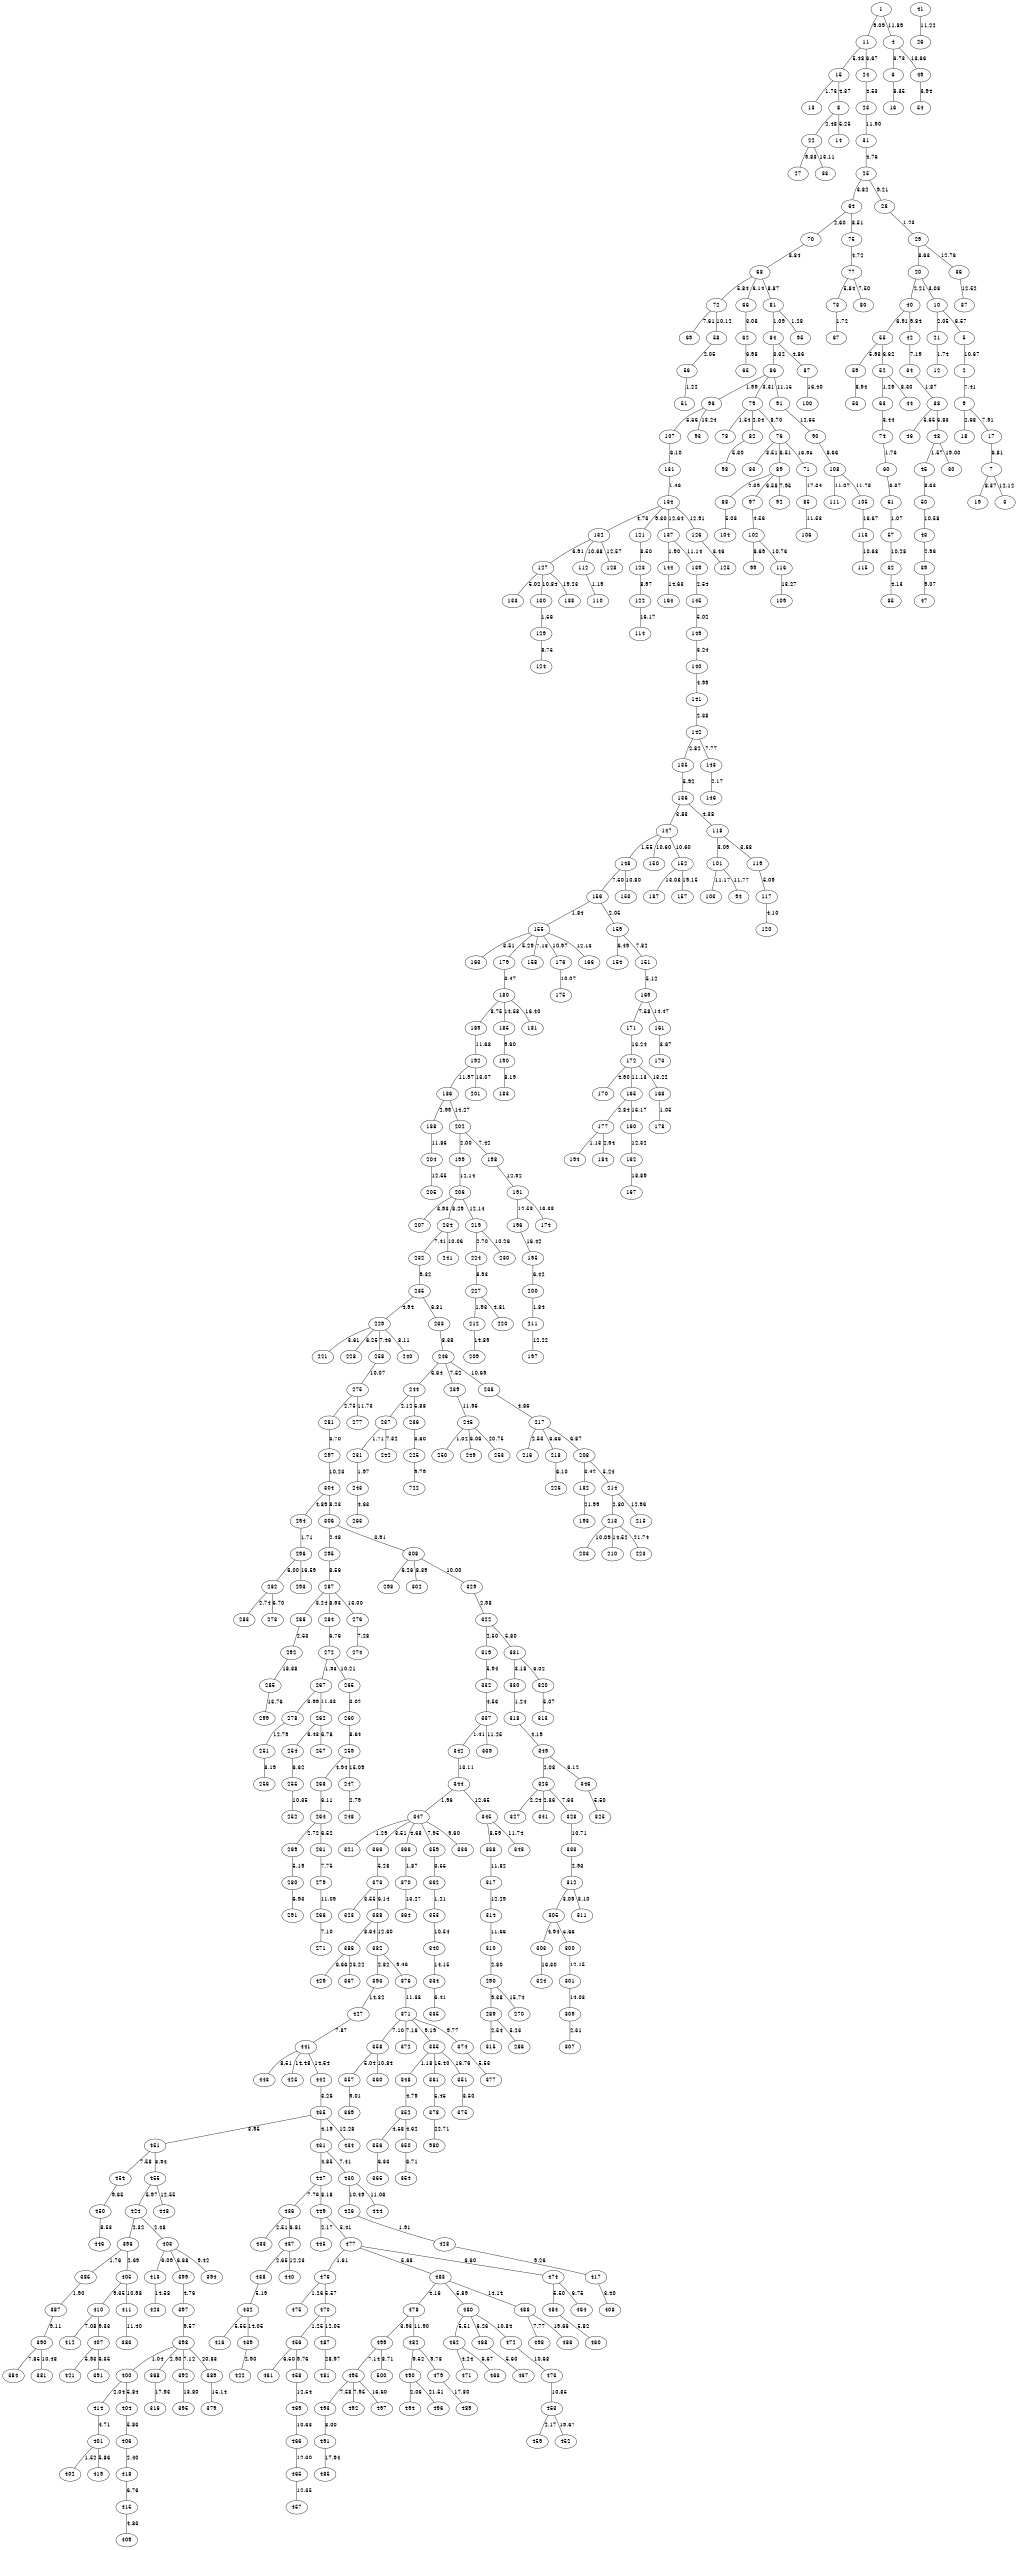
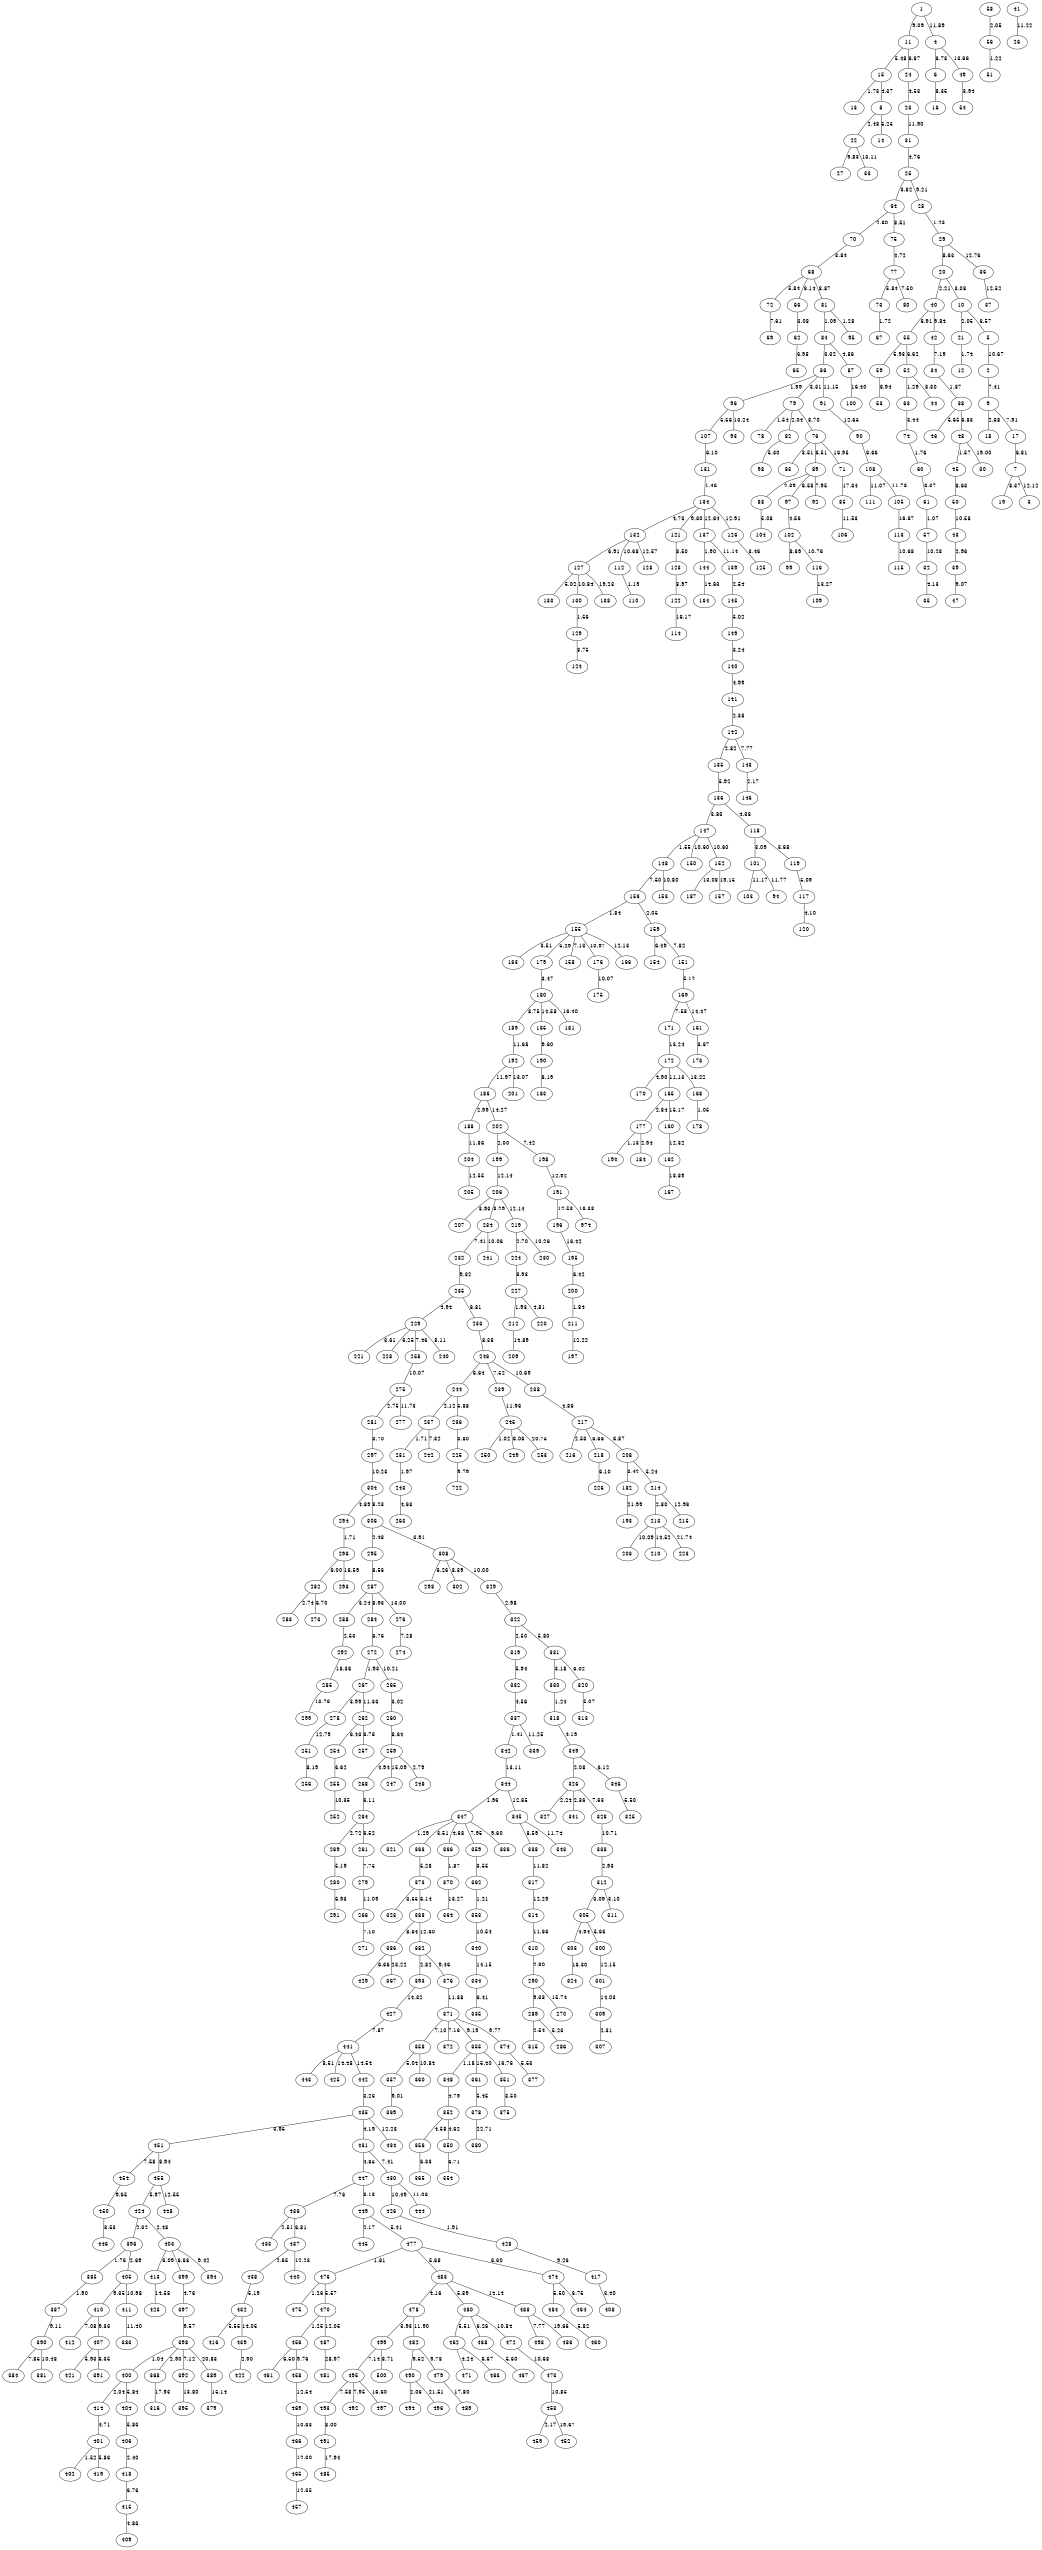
(716, 322) -> none
(546, 1226) -> (586, 1226)
(349, 1801) -> (409, 1766)
(434, 2146) -> (477, 2146)
